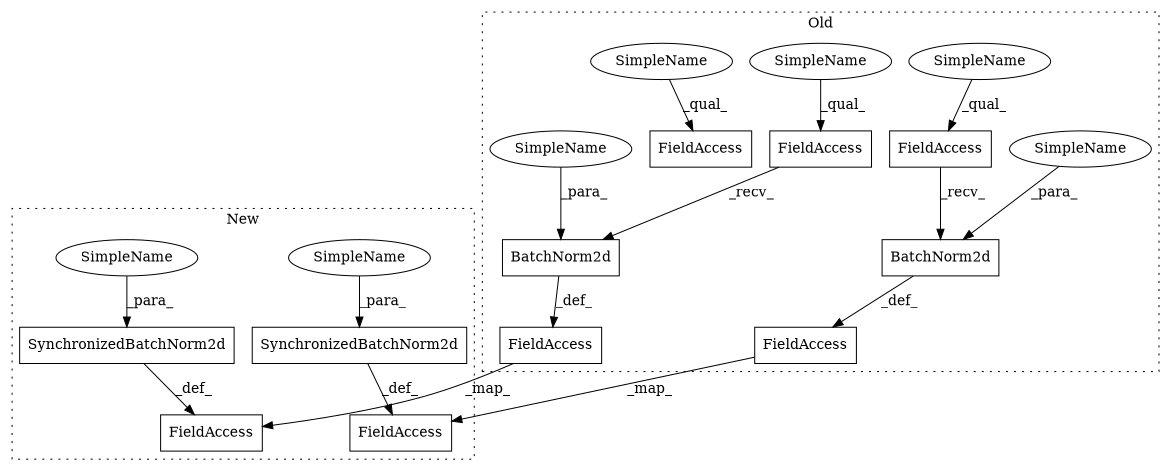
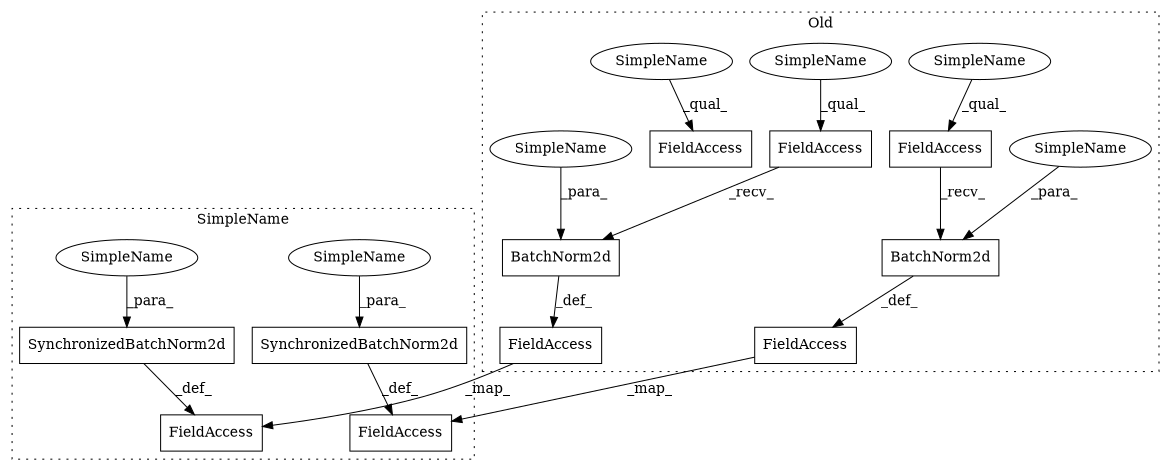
(243, 220) -> (243, 220)
